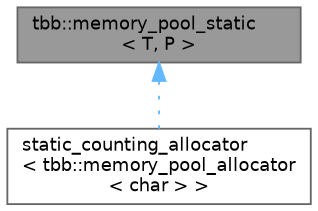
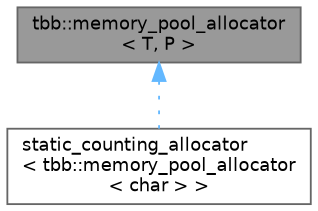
(159, 35) -> (159, 35)
